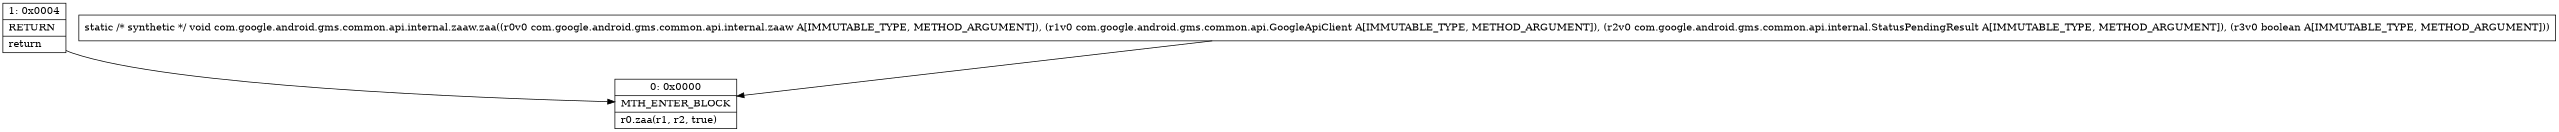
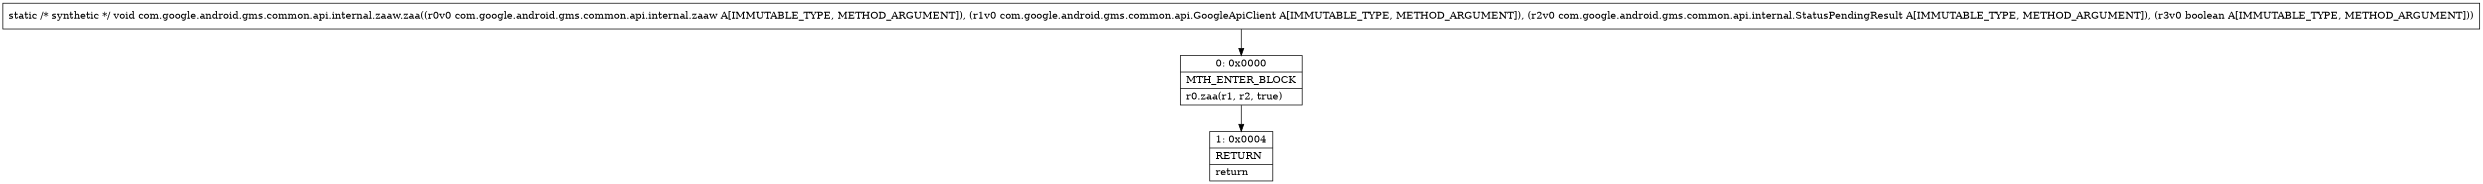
(335, 89) -> (1241, 115)
